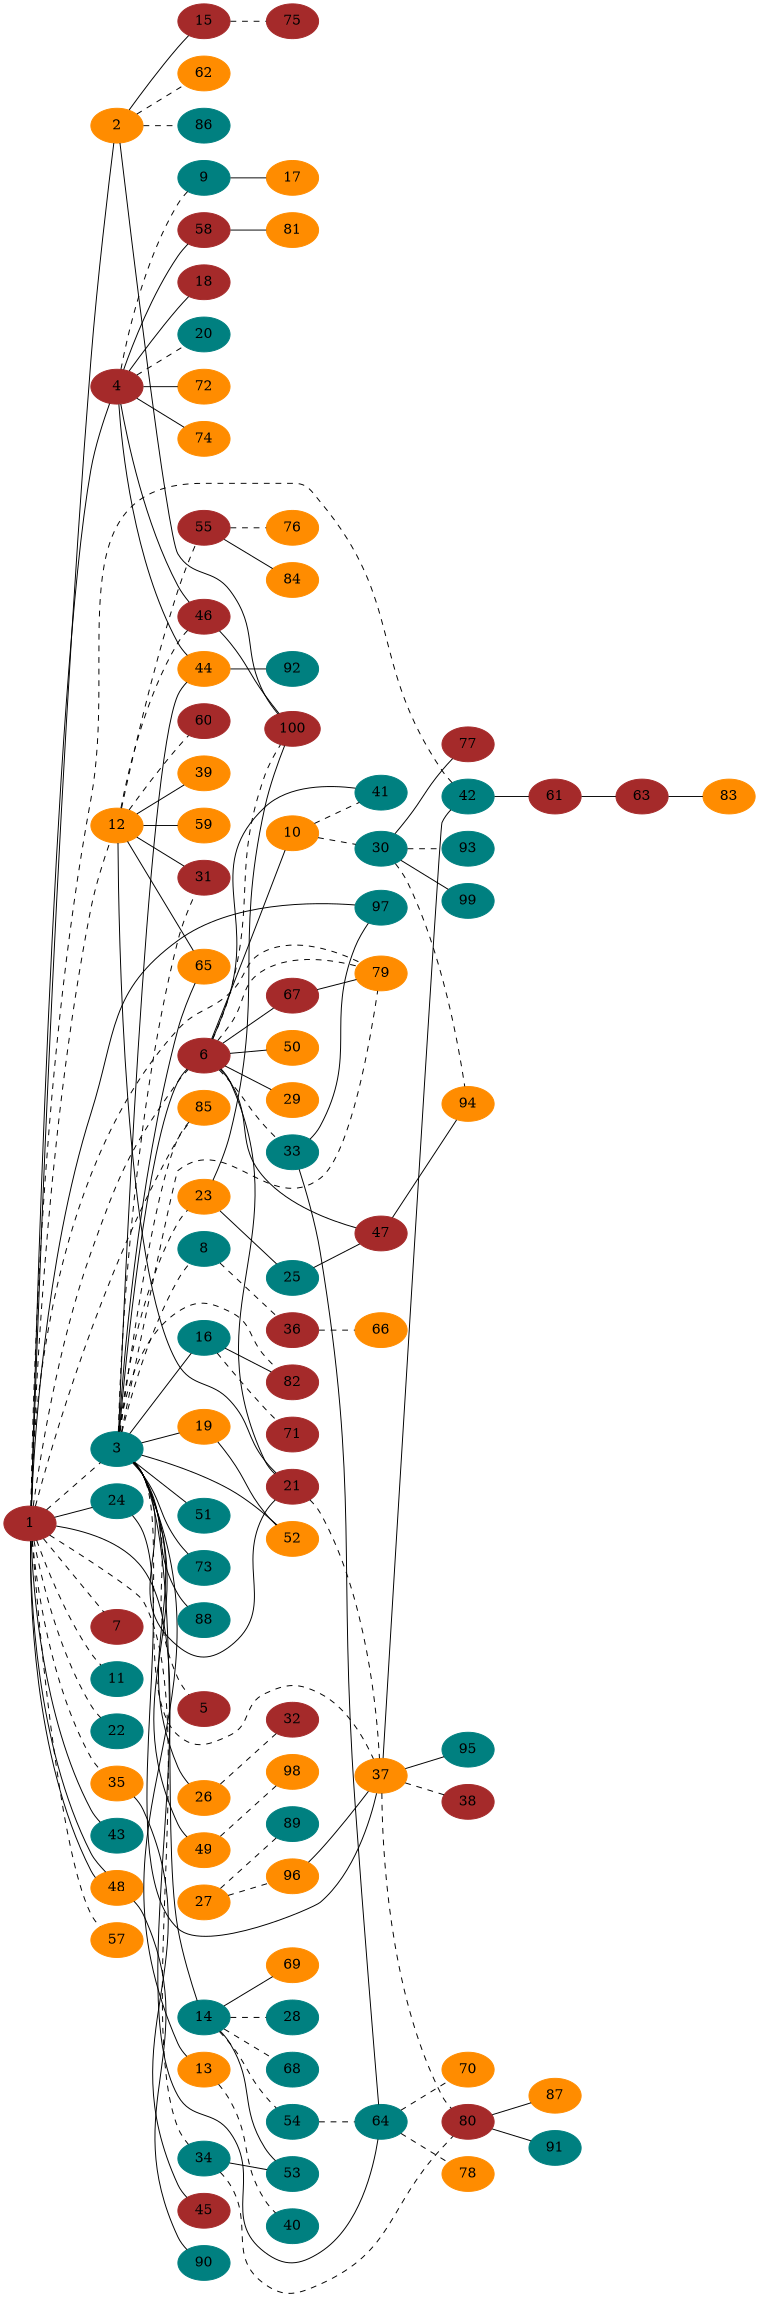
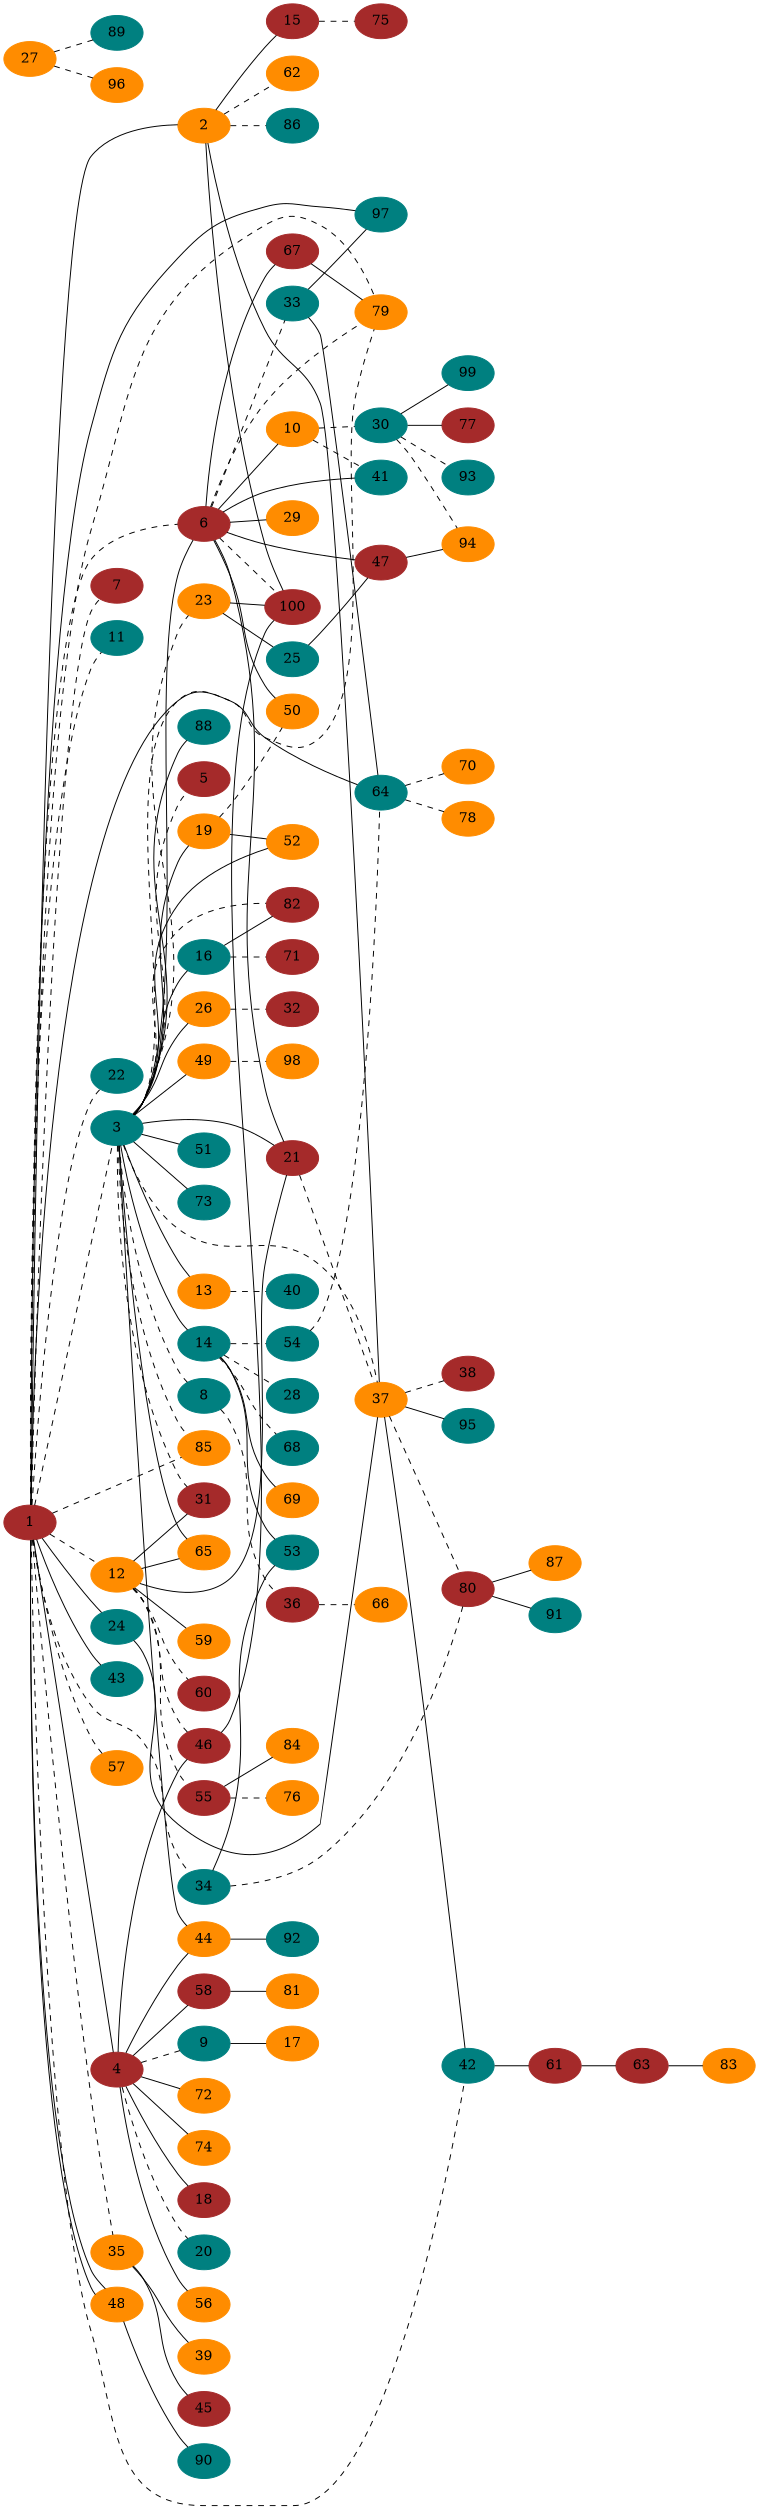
none -> (247, 783)
(166, 796) -> (162, 2307)
(340, 1828) -> (348, 748)
none -> (204, 2305)
